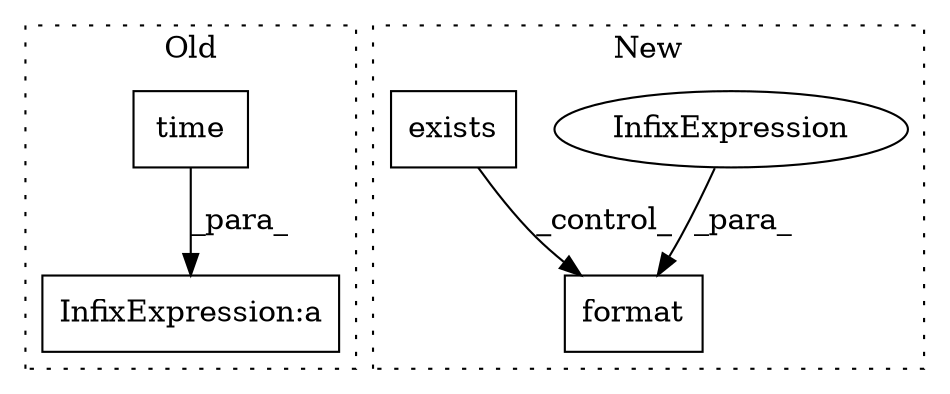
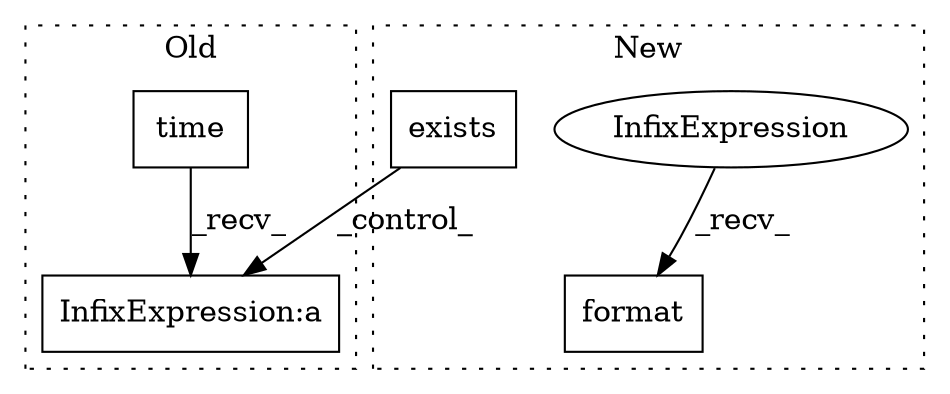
(518, 218) -> (331, 215)
(239, 221) -> (239, 221)
(743, 221) -> (743, 221)
